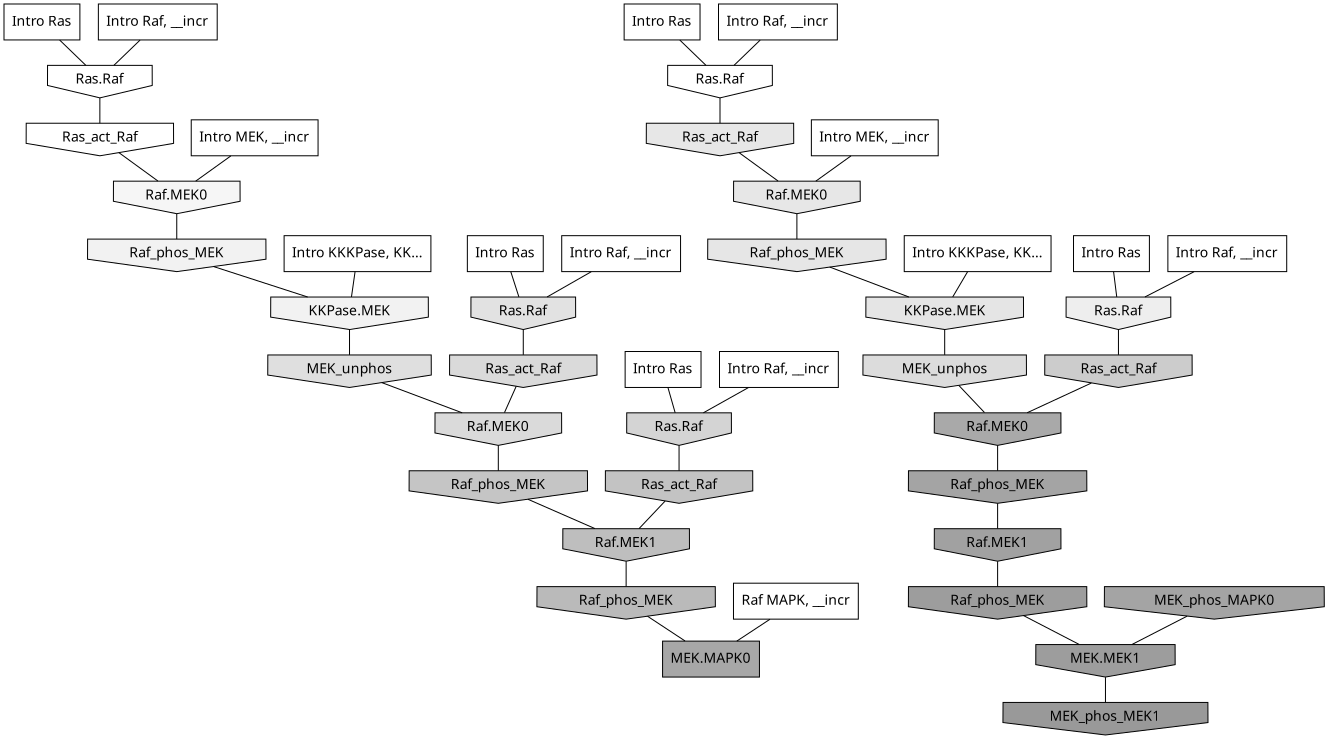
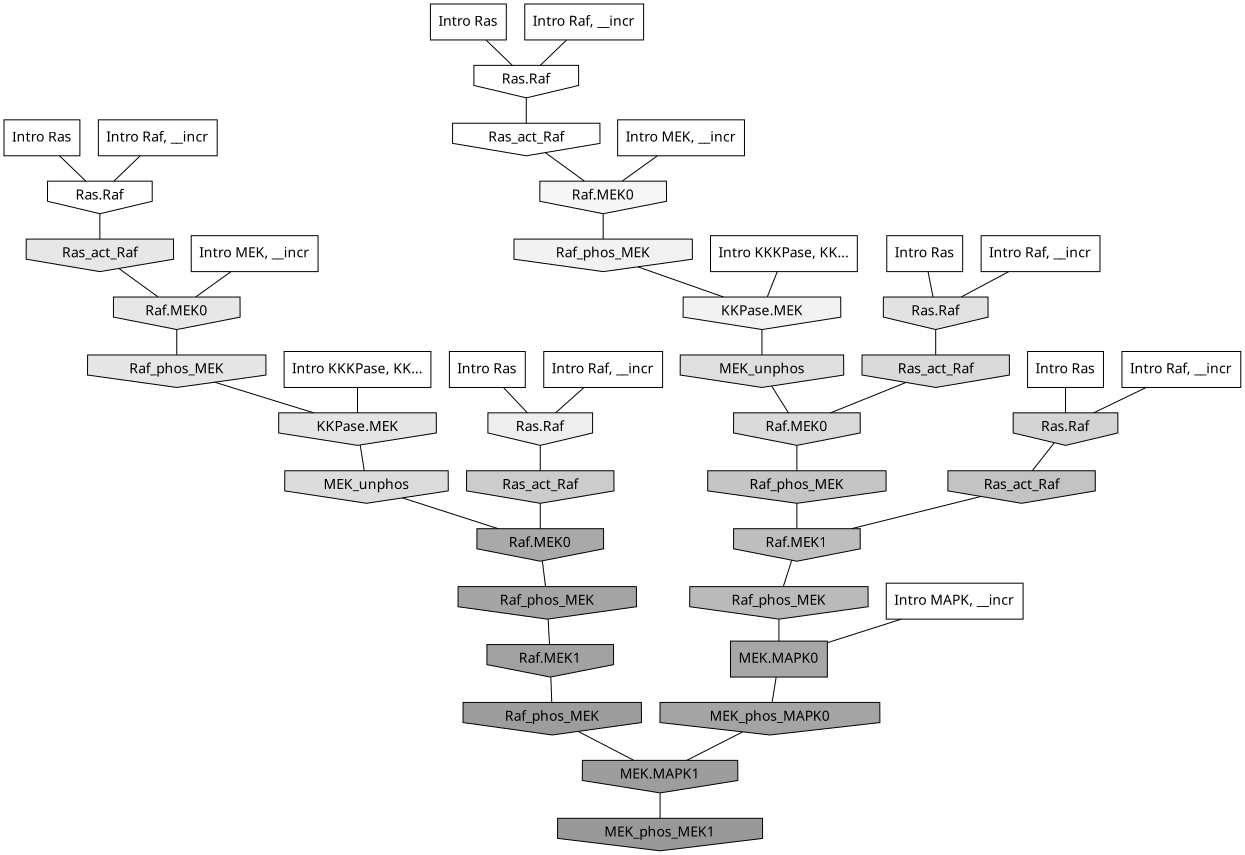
(796, 601) -> (955, 601)
(1105, 659) -> (660, 775)
none -> (774, 690)
